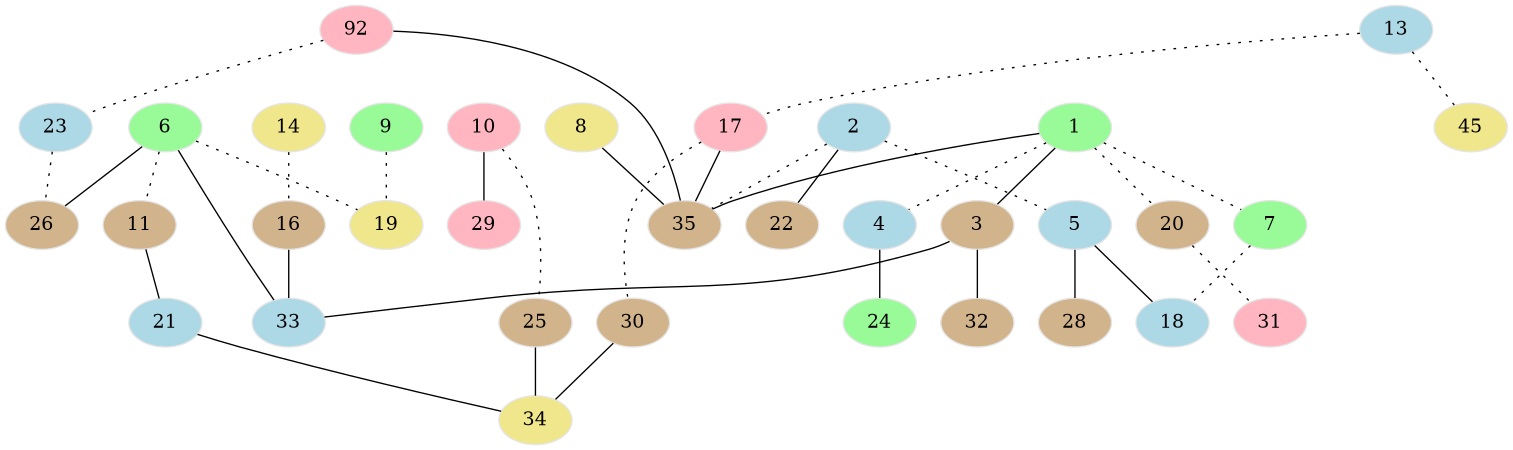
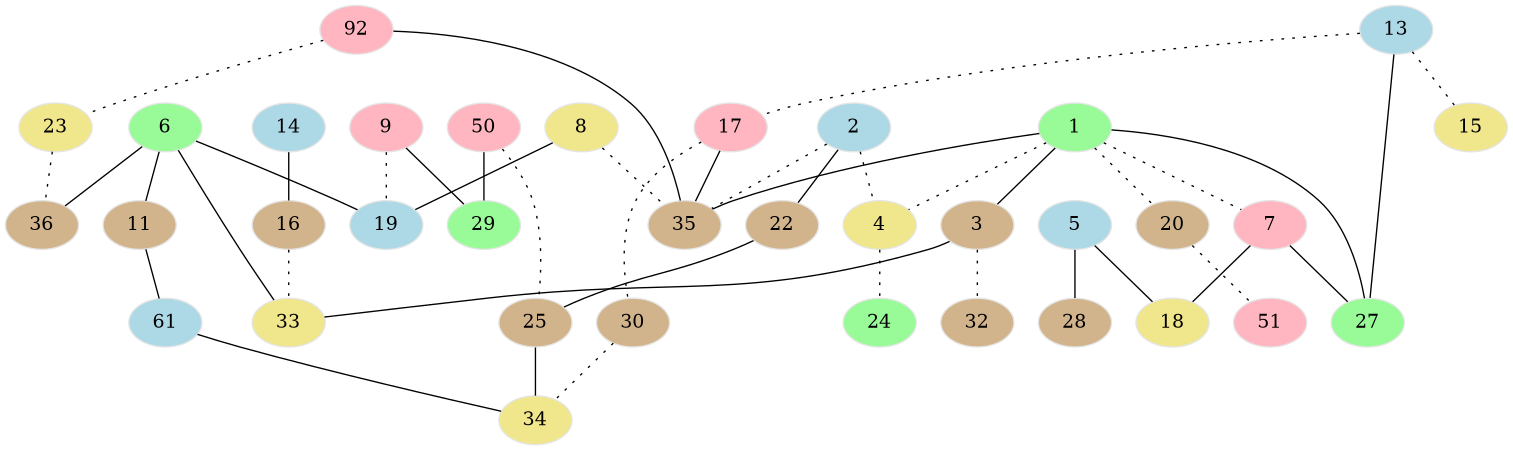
(56, 127) -> (56, 127)
(289, 127) -> (289, 127)
(386, 127) -> (386, 127)
(484, 127) -> (484, 127)
(1471, 127) -> (1471, 127)
(289, 170) -> (289, 170)
none -> (494, 171)
(962, 173) -> (867, 176)
(277, 175) -> (277, 175)
(152, 176) -> (152, 176)
none -> (435, 176)
(633, 176) -> (633, 176)
(42, 225) -> (42, 225)
(386, 225) -> (386, 225)
(484, 225) -> (484, 225)
(880, 225) -> (880, 225)
(1270, 225) -> (1270, 225)
(1227, 268) -> (1227, 268)
(289, 274) -> (289, 274)
none -> (659, 274)
(880, 274) -> (880, 274)
(977, 274) -> (977, 274)
(165, 323) -> (165, 323)
(289, 323) -> (289, 323)
(1173, 323) -> (1173, 323)
(1270, 323) -> (1270, 323)
none -> (1368, 323)
(584, 371) -> (584, 371)
